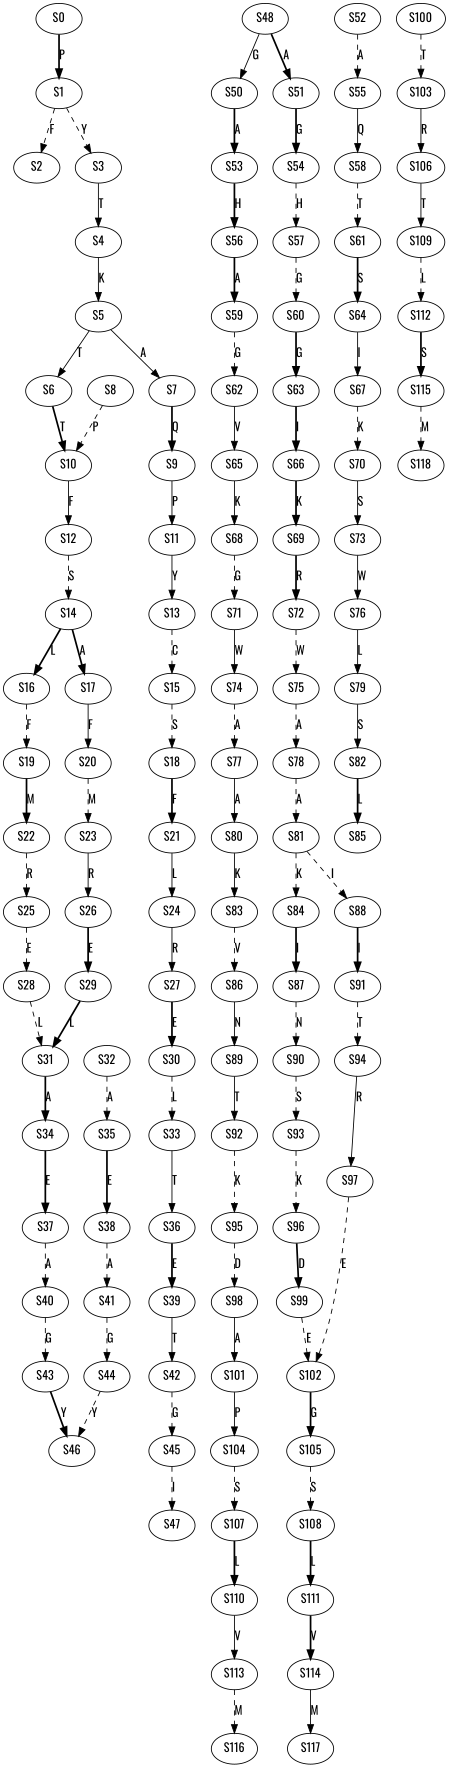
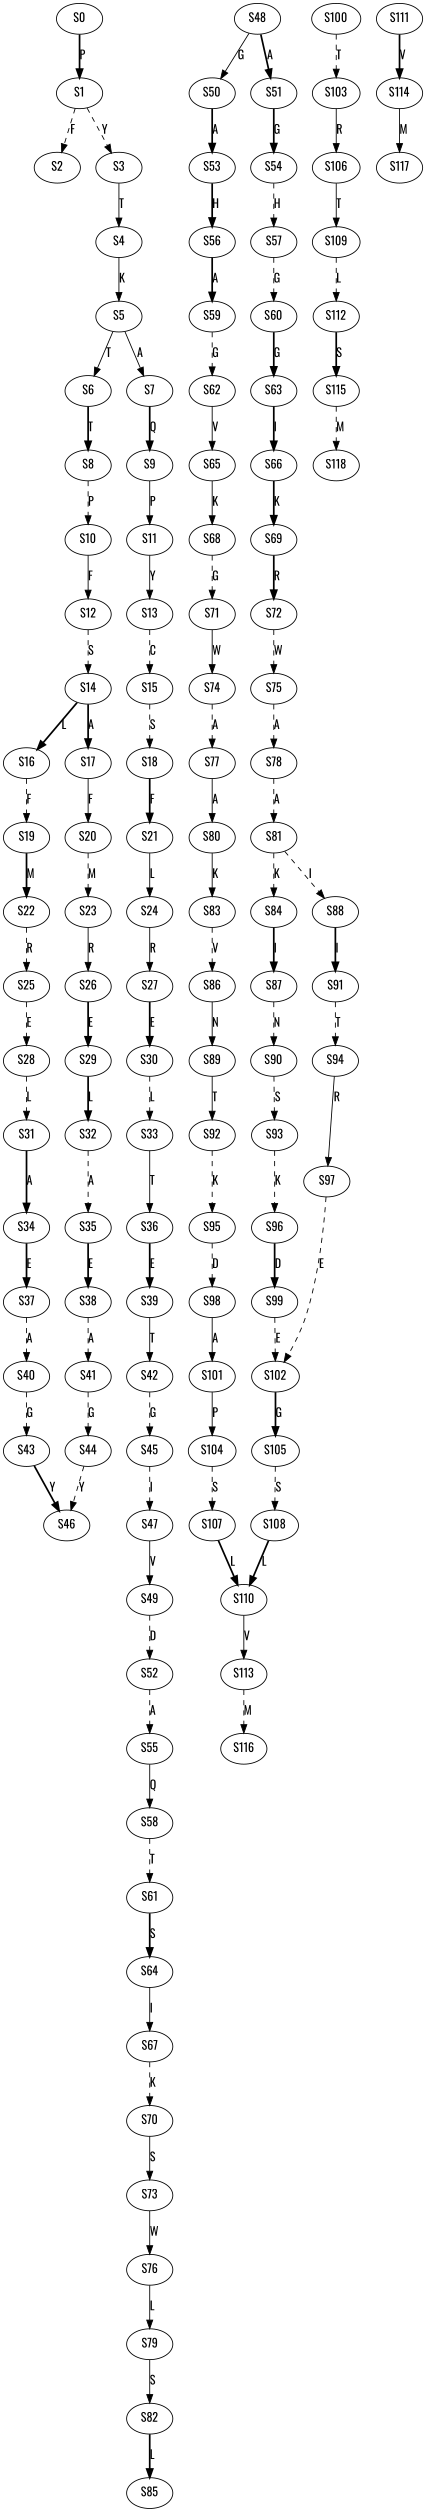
(57, 424) -> (88, 424)
(69, 1020) -> (88, 1094)
(311, 1558) -> (261, 1559)
none -> (150, 1600)
